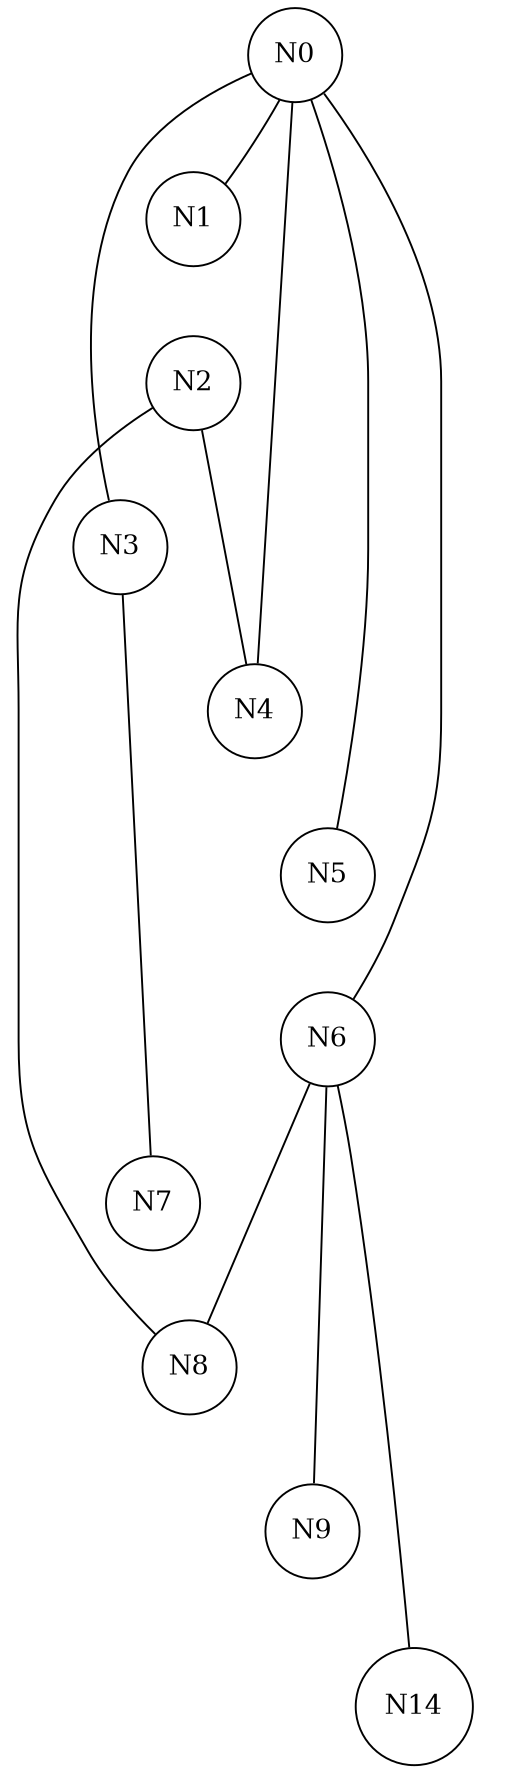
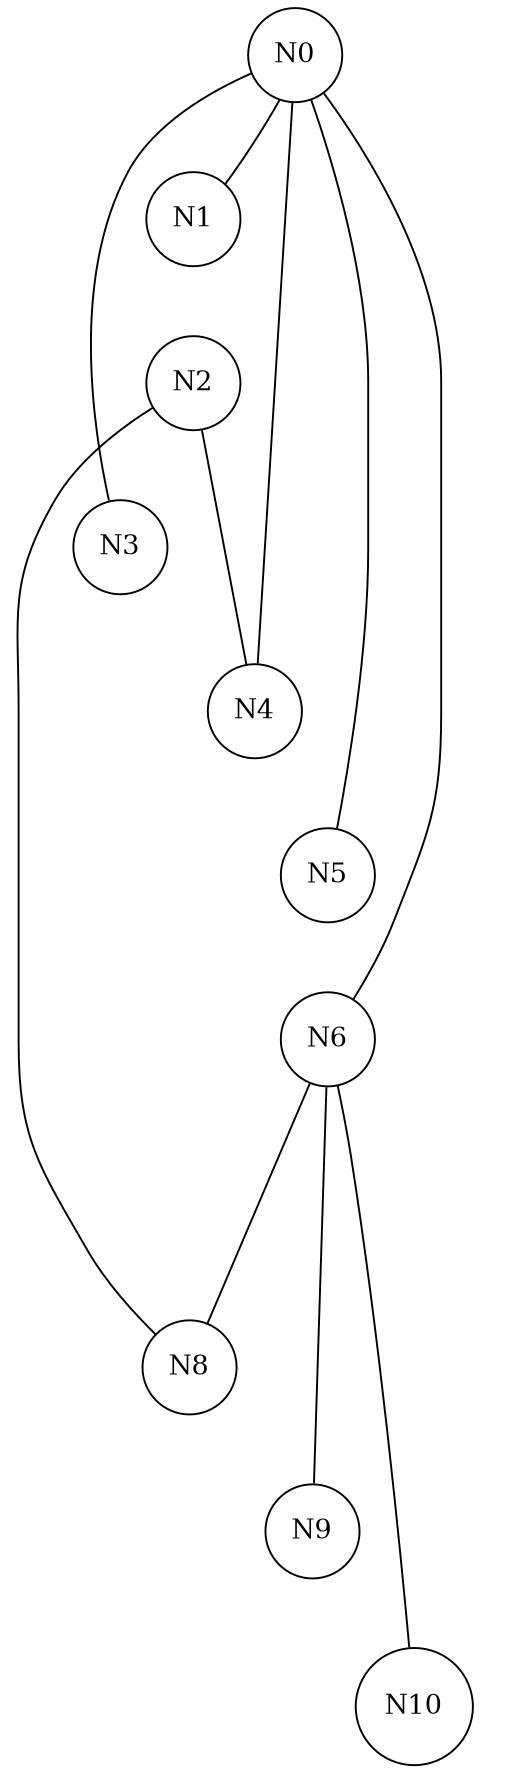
(153, 1203) -> none
(414, 1707) -> (414, 1707)
